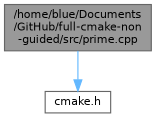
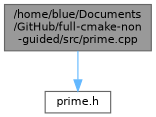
(78, 102) -> (78, 102)
